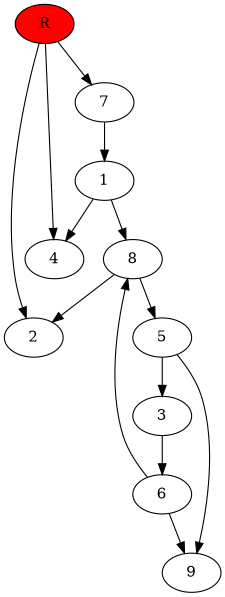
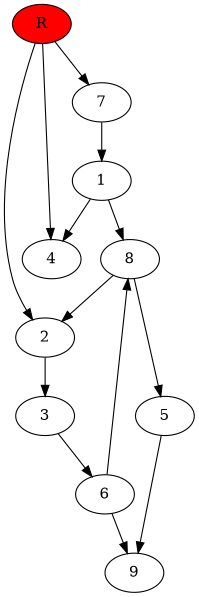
(162, 371) -> (45, 371)
